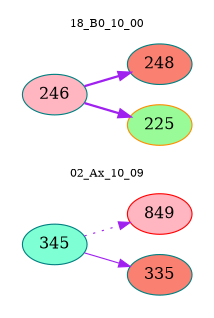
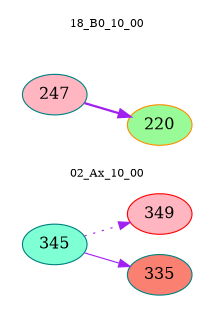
(160, 64) -> none
(55, 95) -> (55, 95)
(160, 125) -> (160, 125)
(107, 174) -> (107, 174)
(160, 214) -> (160, 214)
